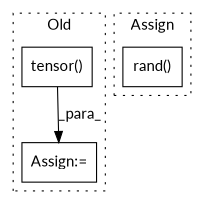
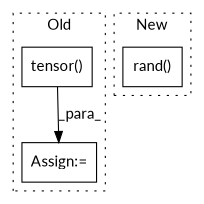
(153, 26) -> (153, 26)
